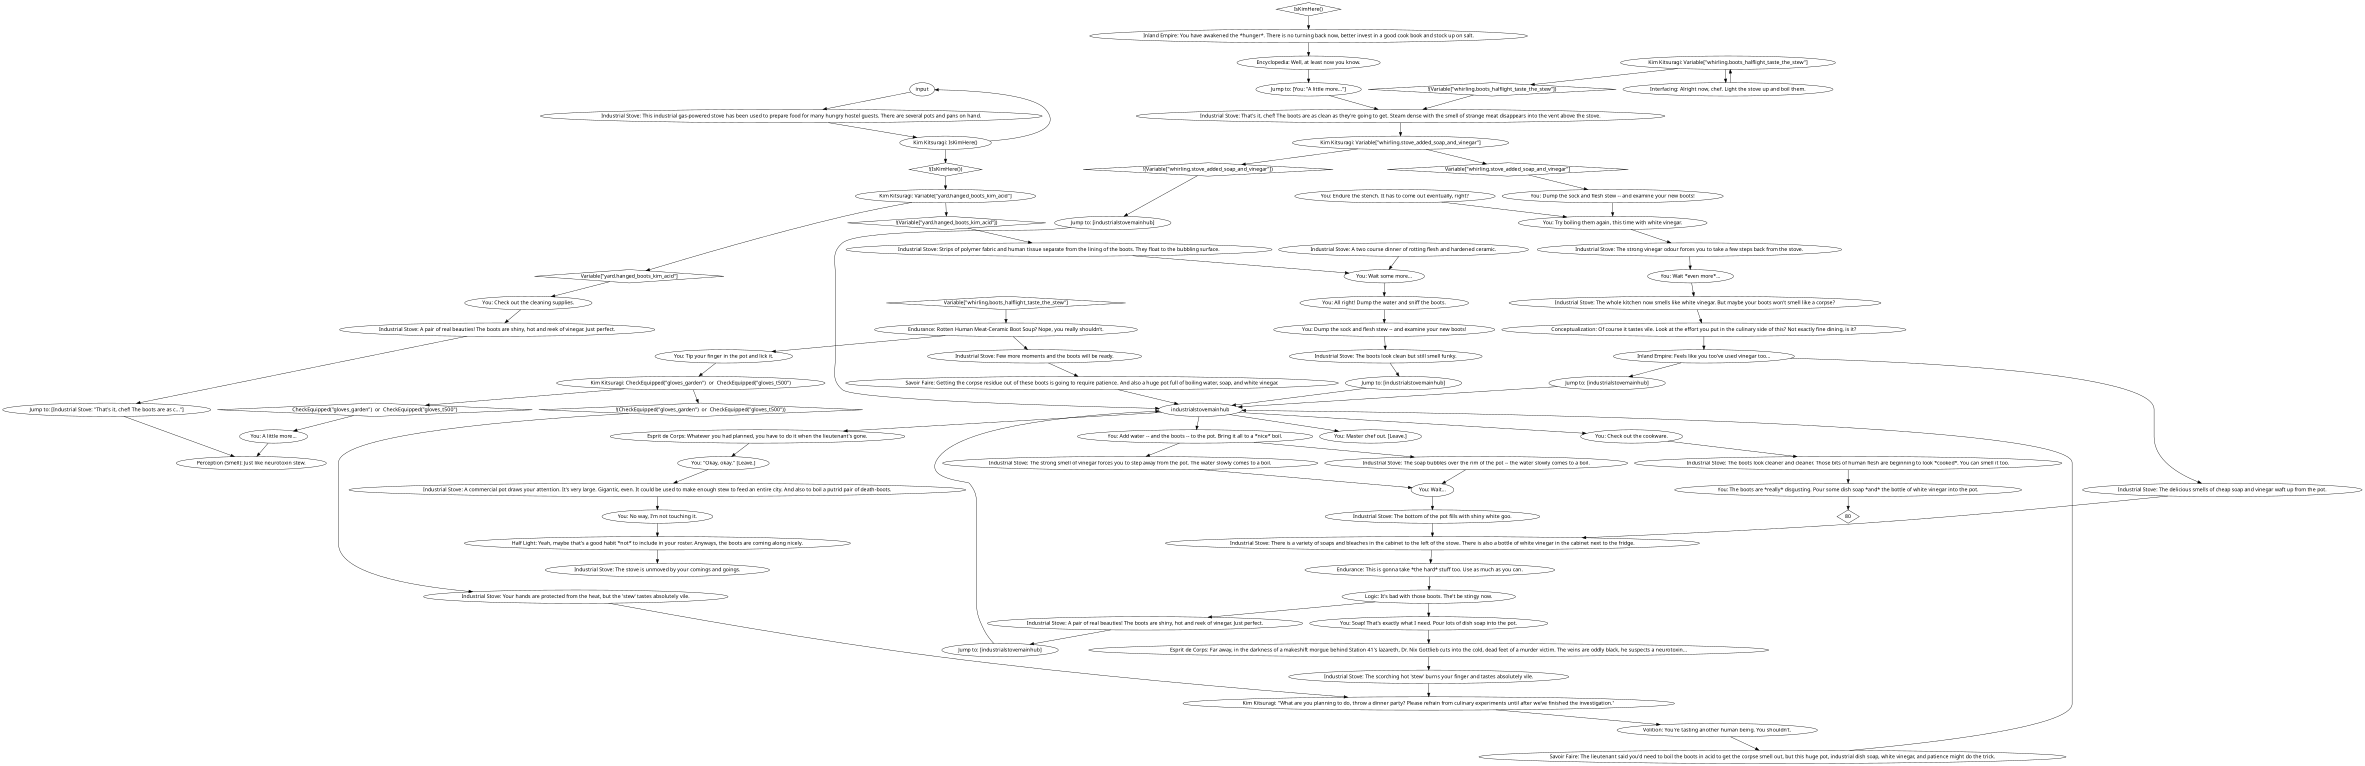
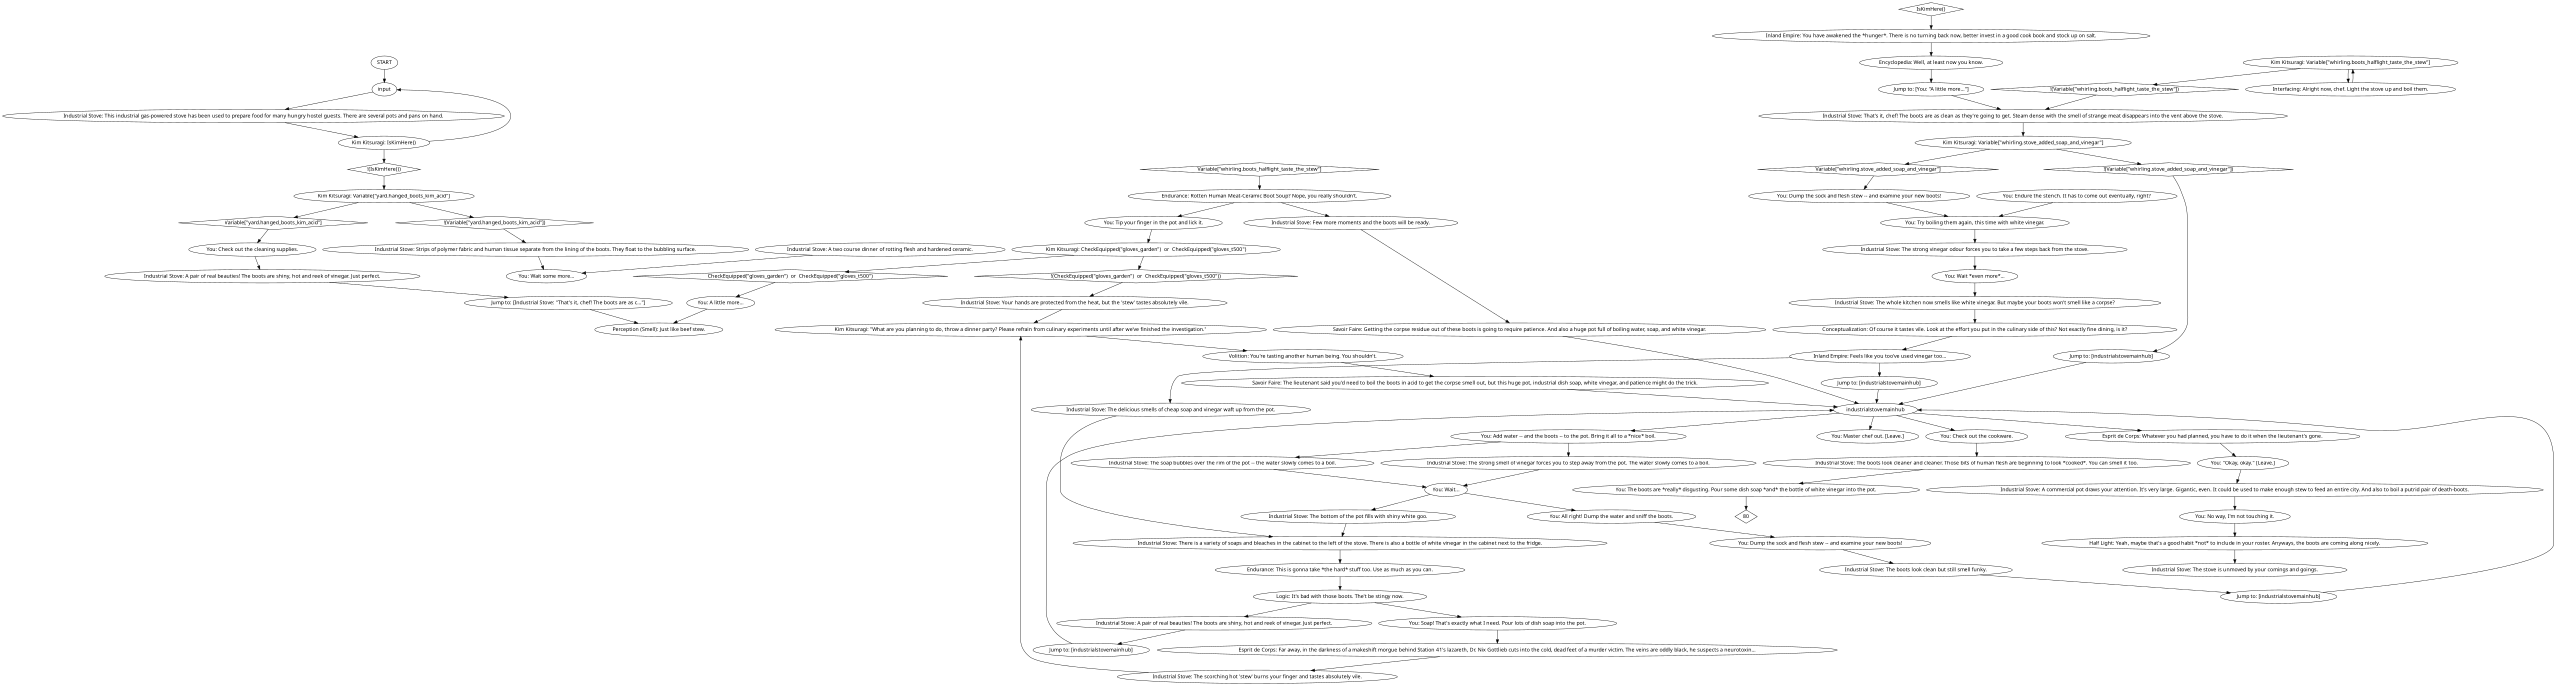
none -> (384, 63)
(1384, 288) -> (1518, 502)
(251, 463) -> (659, 330)
